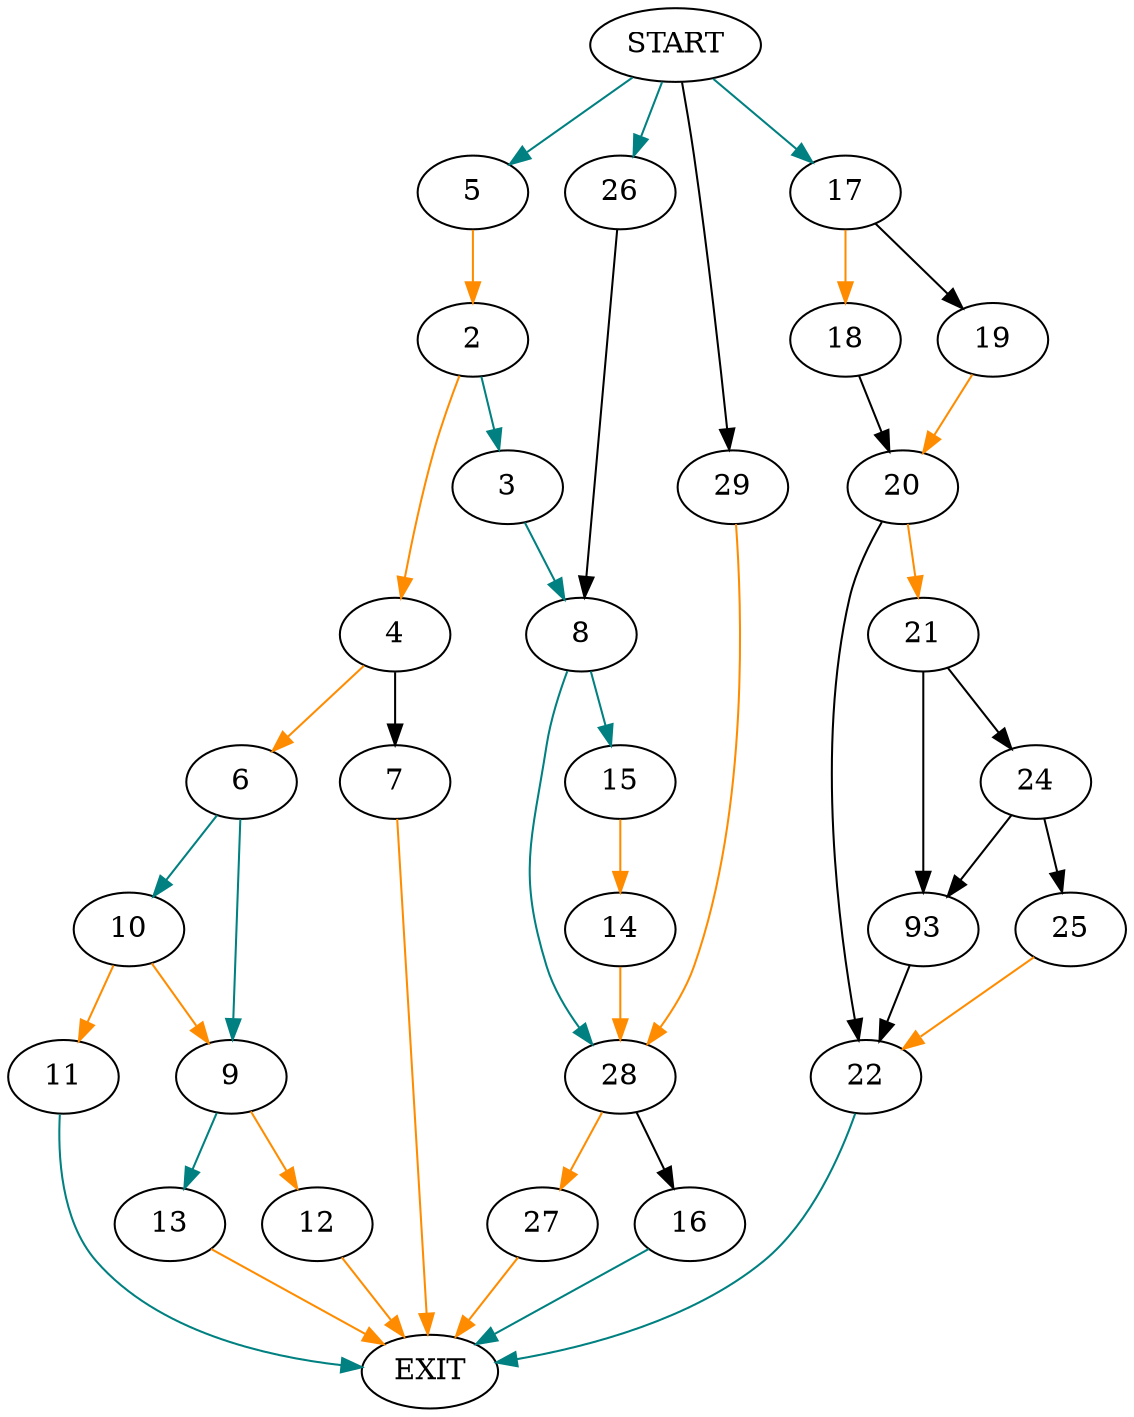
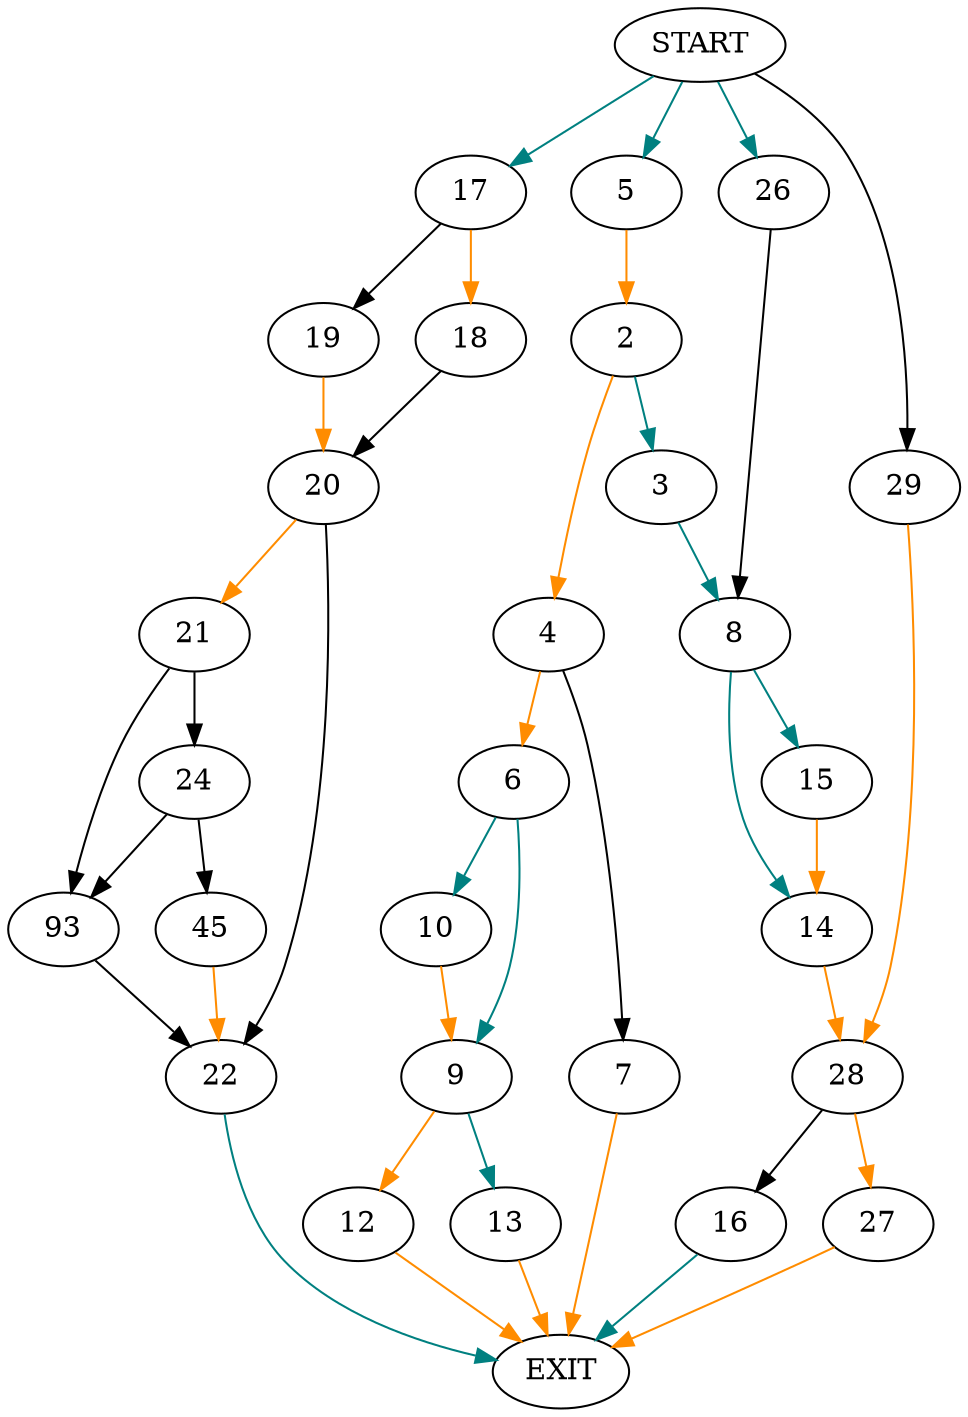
(531, 852) -> (734, 781)
(1071, 929) -> (211, 929)
(63, 1077) -> none
